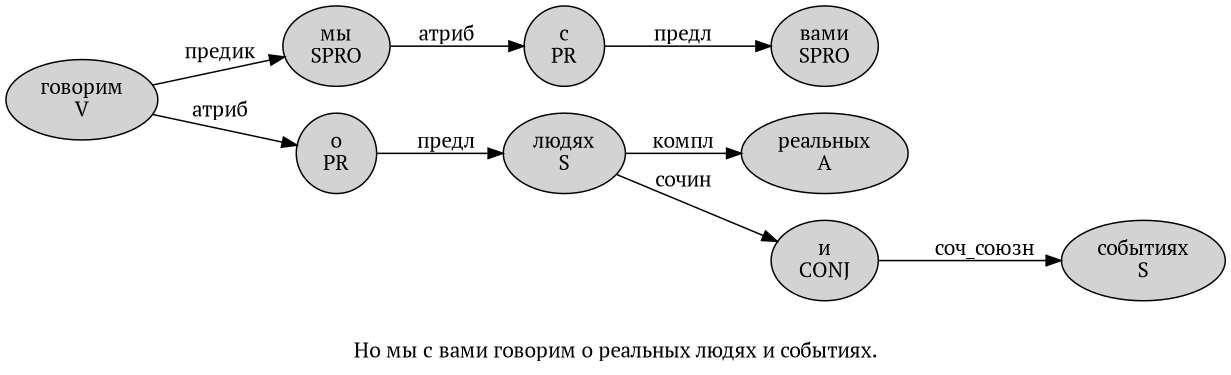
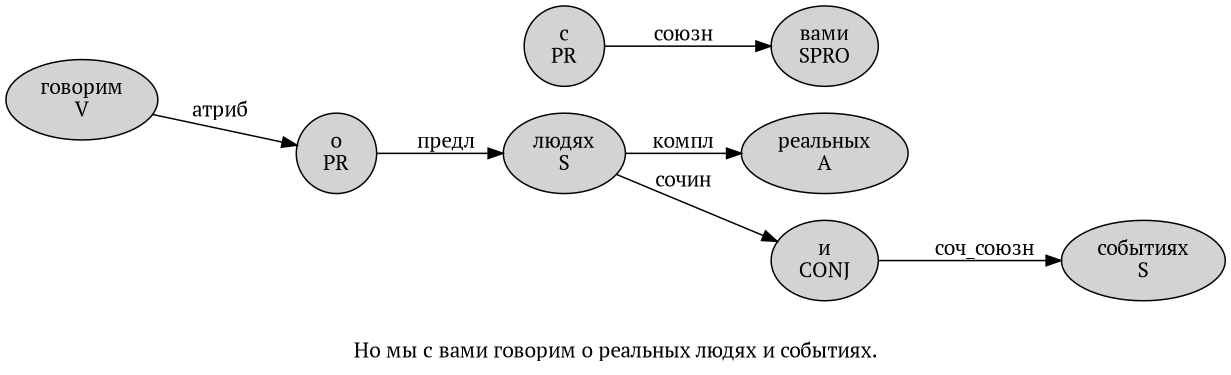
(683, 35) -> (683, 35)
(336, 46) -> none
